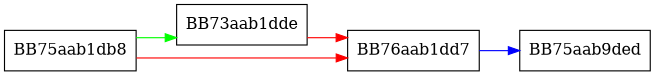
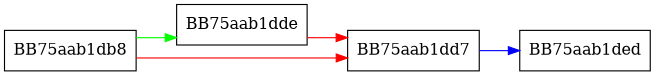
(242, 25) -> (242, 25)
(413, 51) -> (413, 51)
(585, 51) -> (585, 51)
